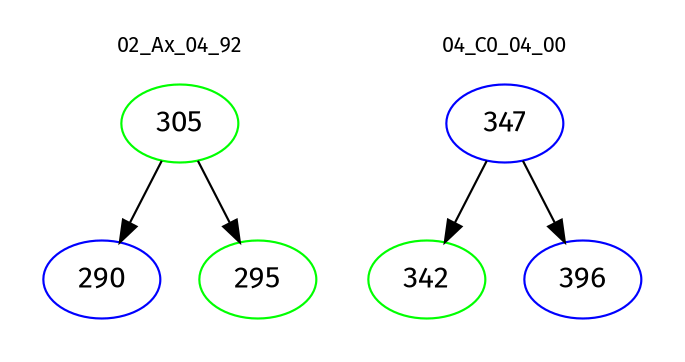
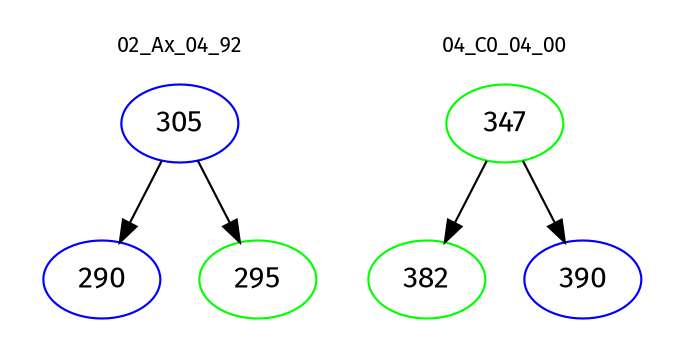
(180, 123) -> (180, 123)
(505, 123) -> (505, 123)
(427, 280) -> (427, 280)
(583, 280) -> (583, 280)
